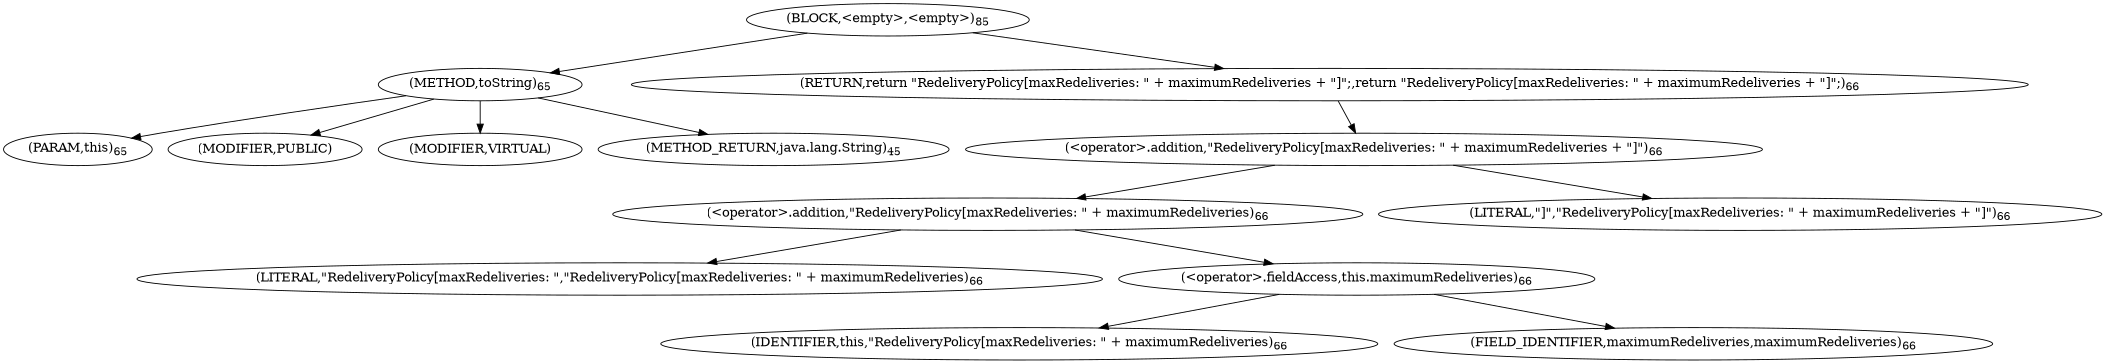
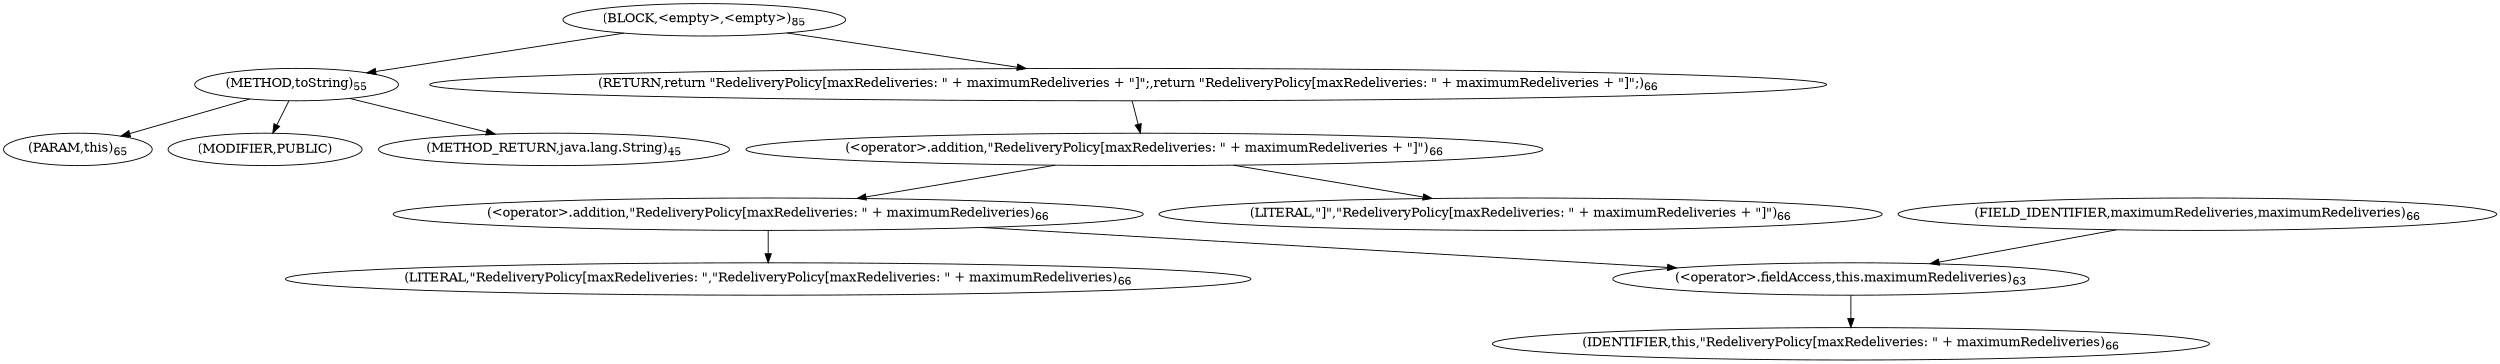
(544, 83) -> (360, 83)
(480, 149) -> none
(1526, 278) -> (2020, 278)
(1520, 310) -> (2028, 246)
